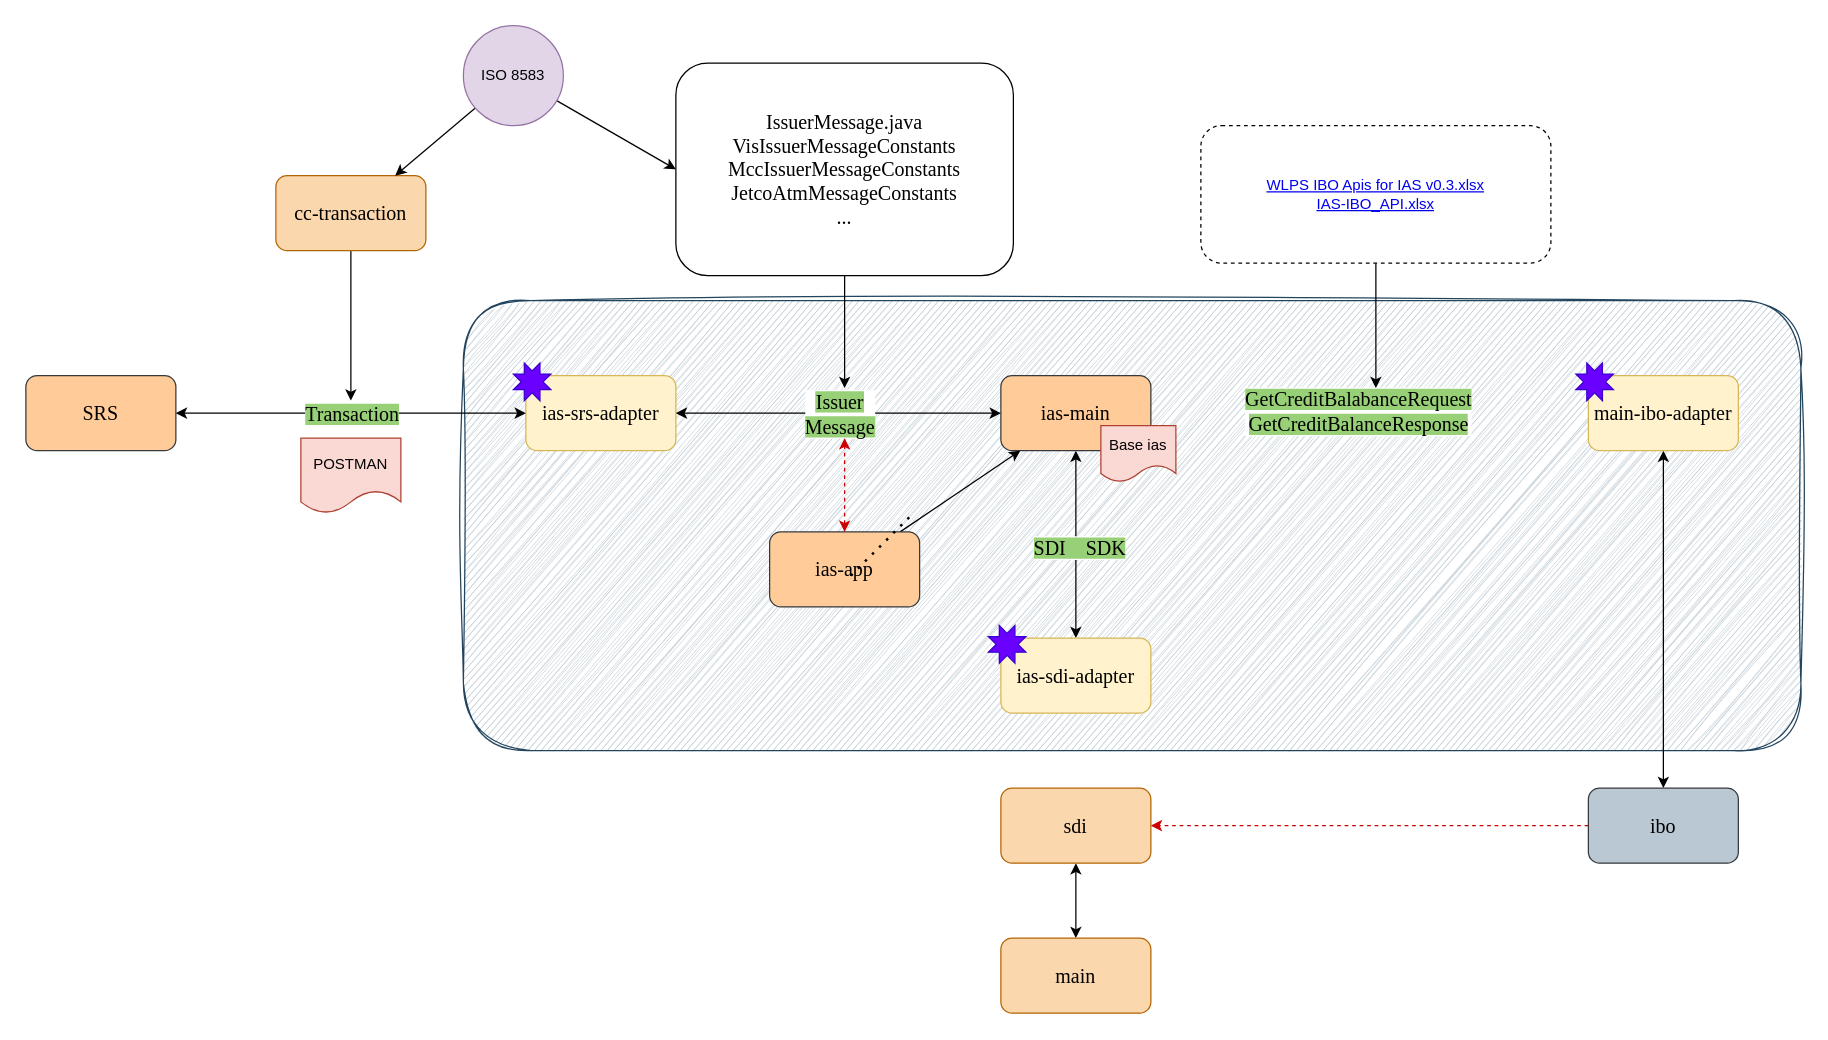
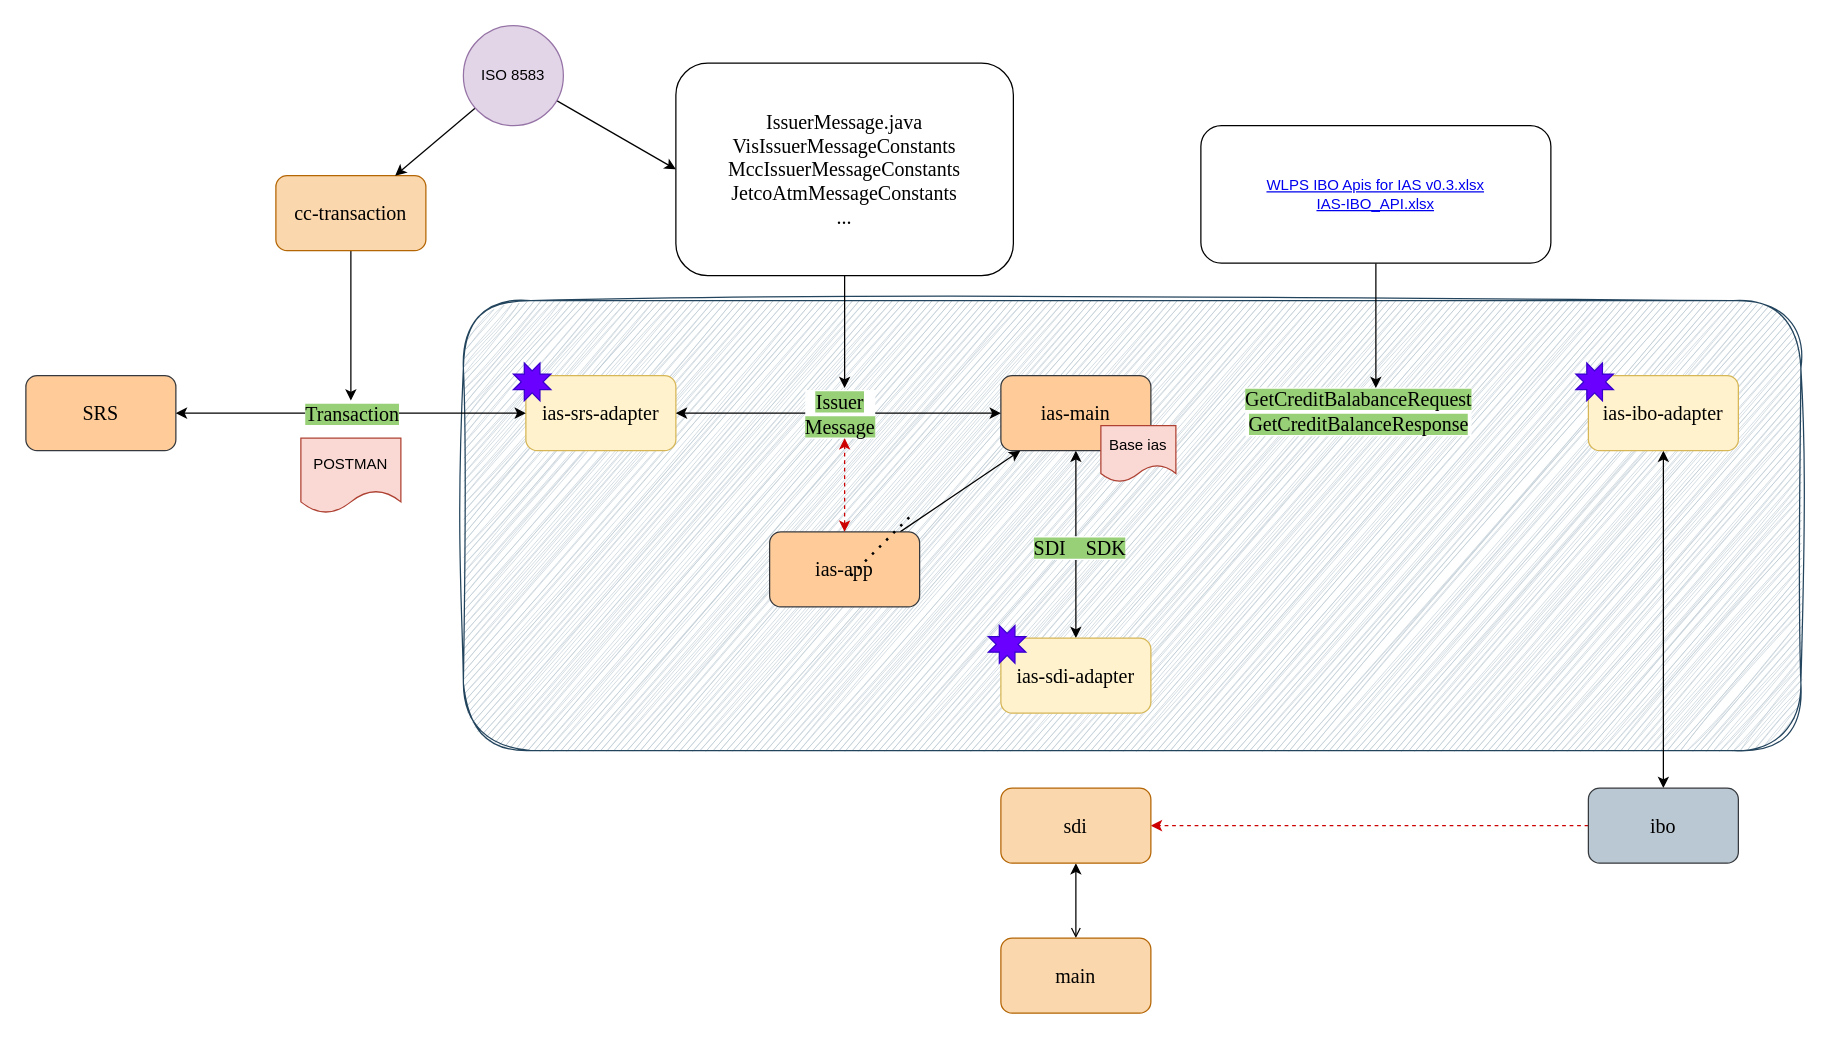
(1376, 194) -> (1376, 194)
(1663, 413) -> (1663, 413)
(1076, 928) -> (1076, 930)
